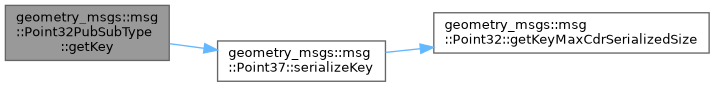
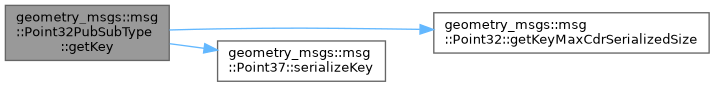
(403, 51) -> (295, 28)
